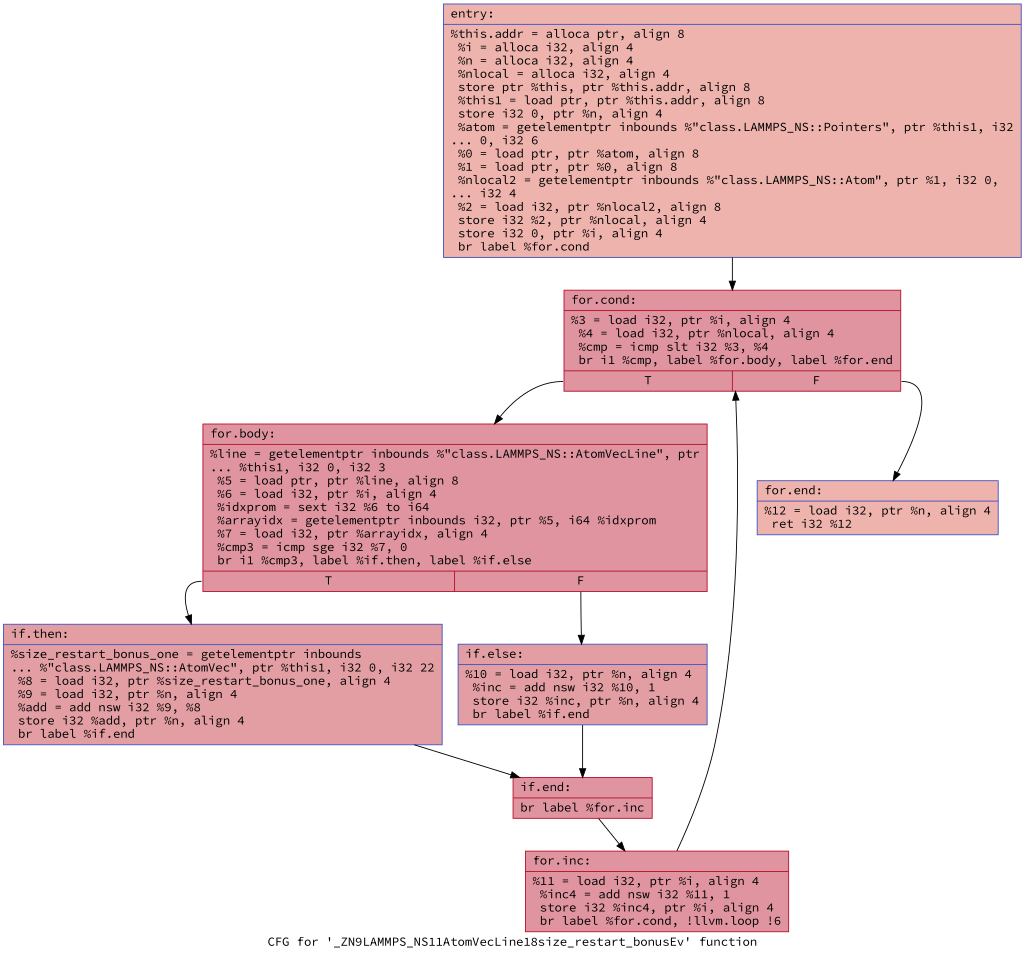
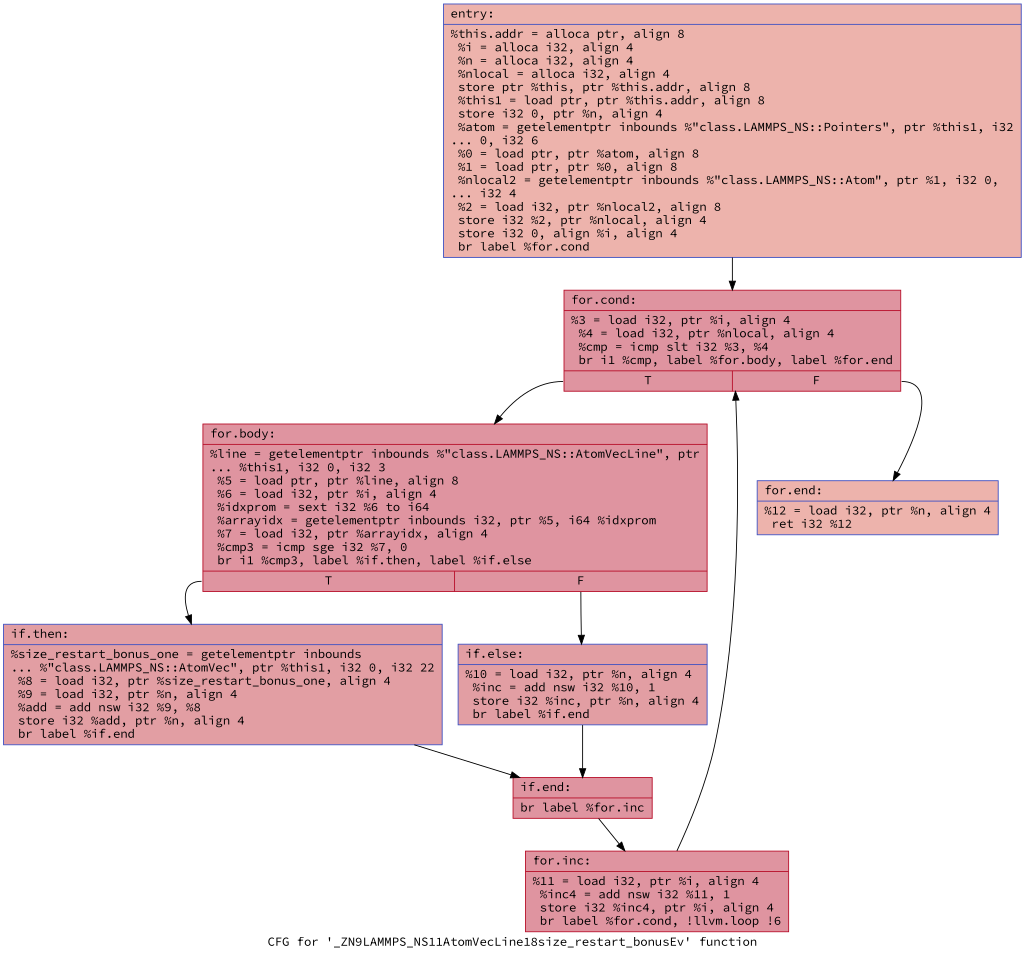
(557, 233) -> (564, 233)
